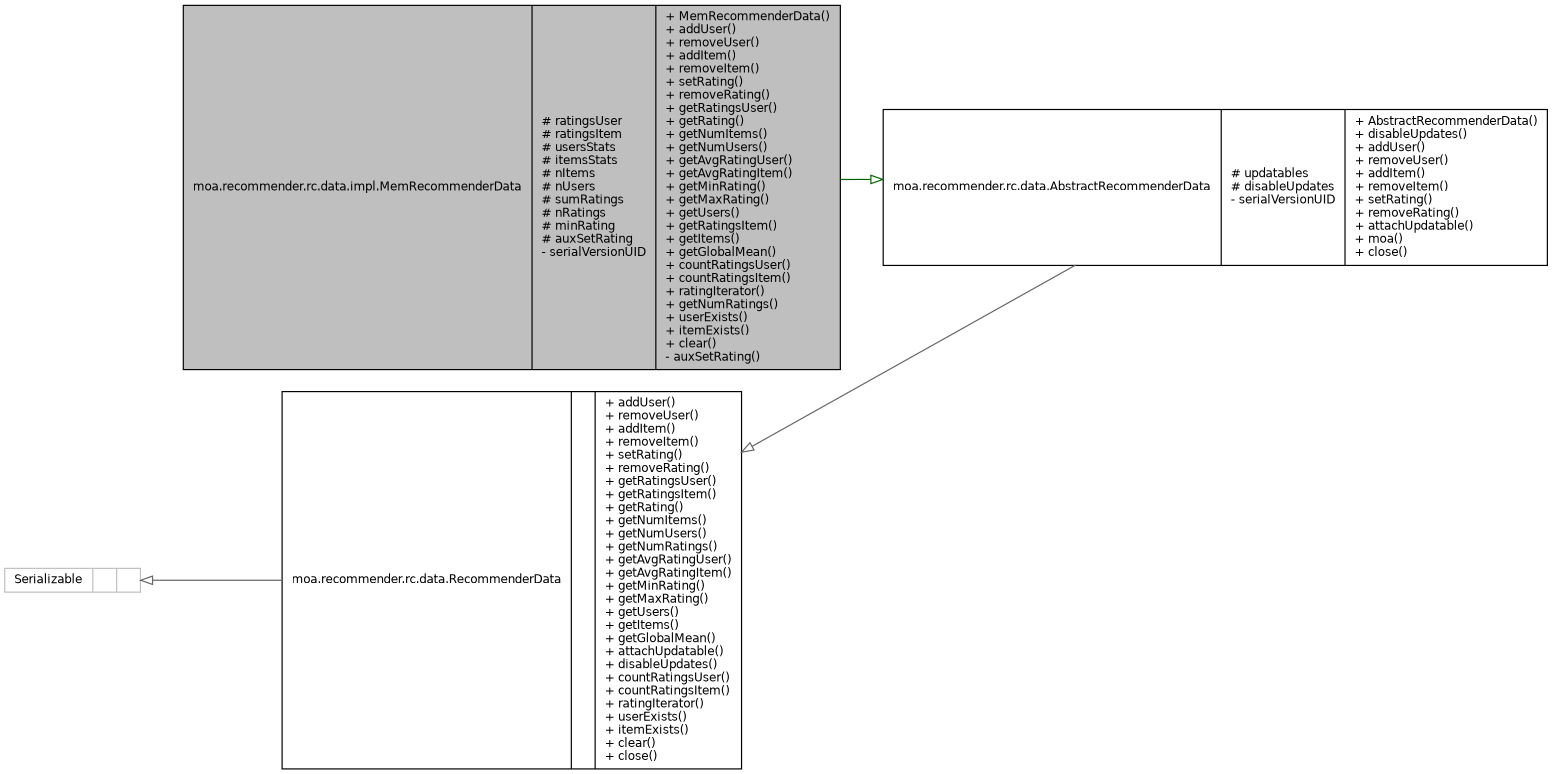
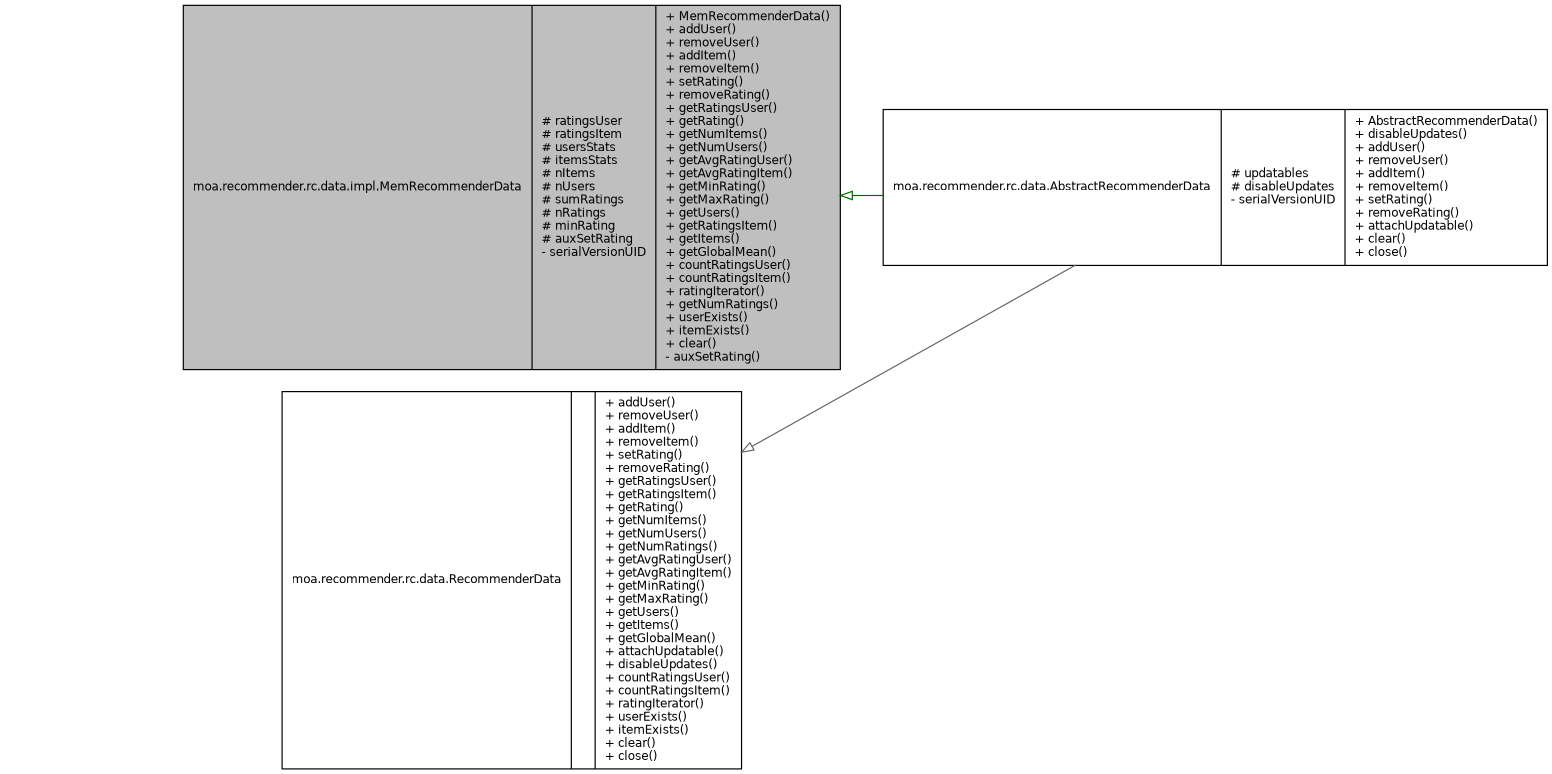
(856, 179) -> (868, 196)
(1379, 239) -> (1380, 239)
(73, 580) -> none
